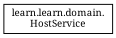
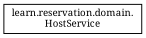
(58, 19) -> (73, 19)
